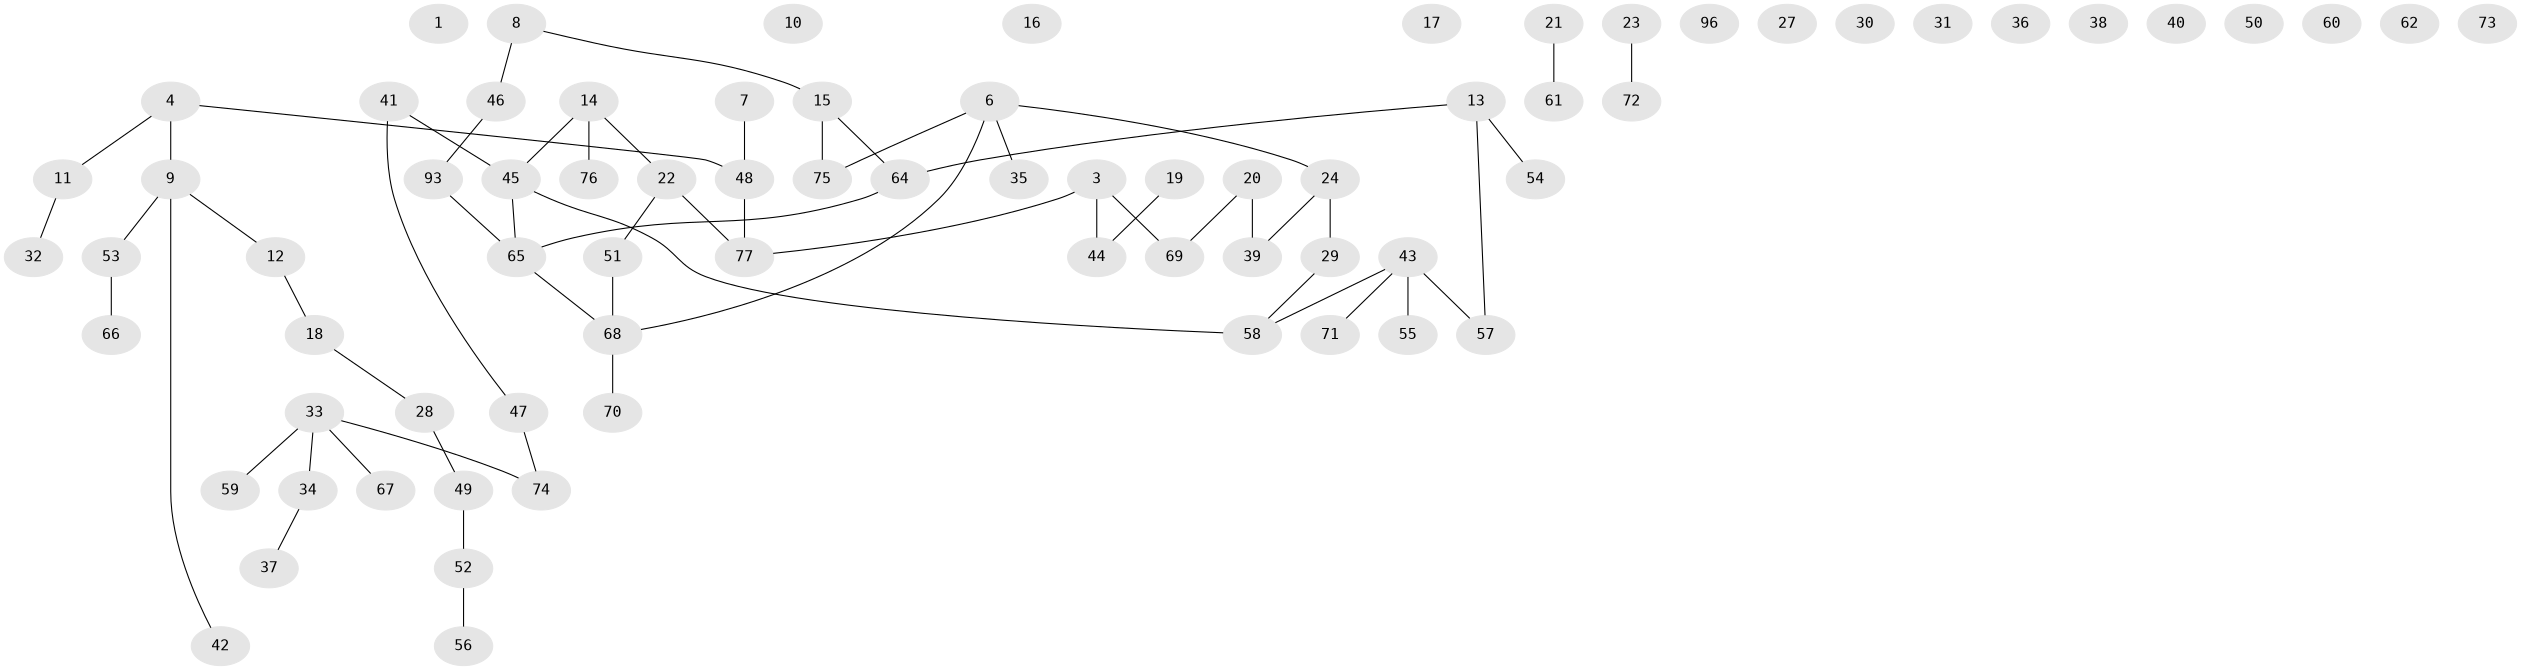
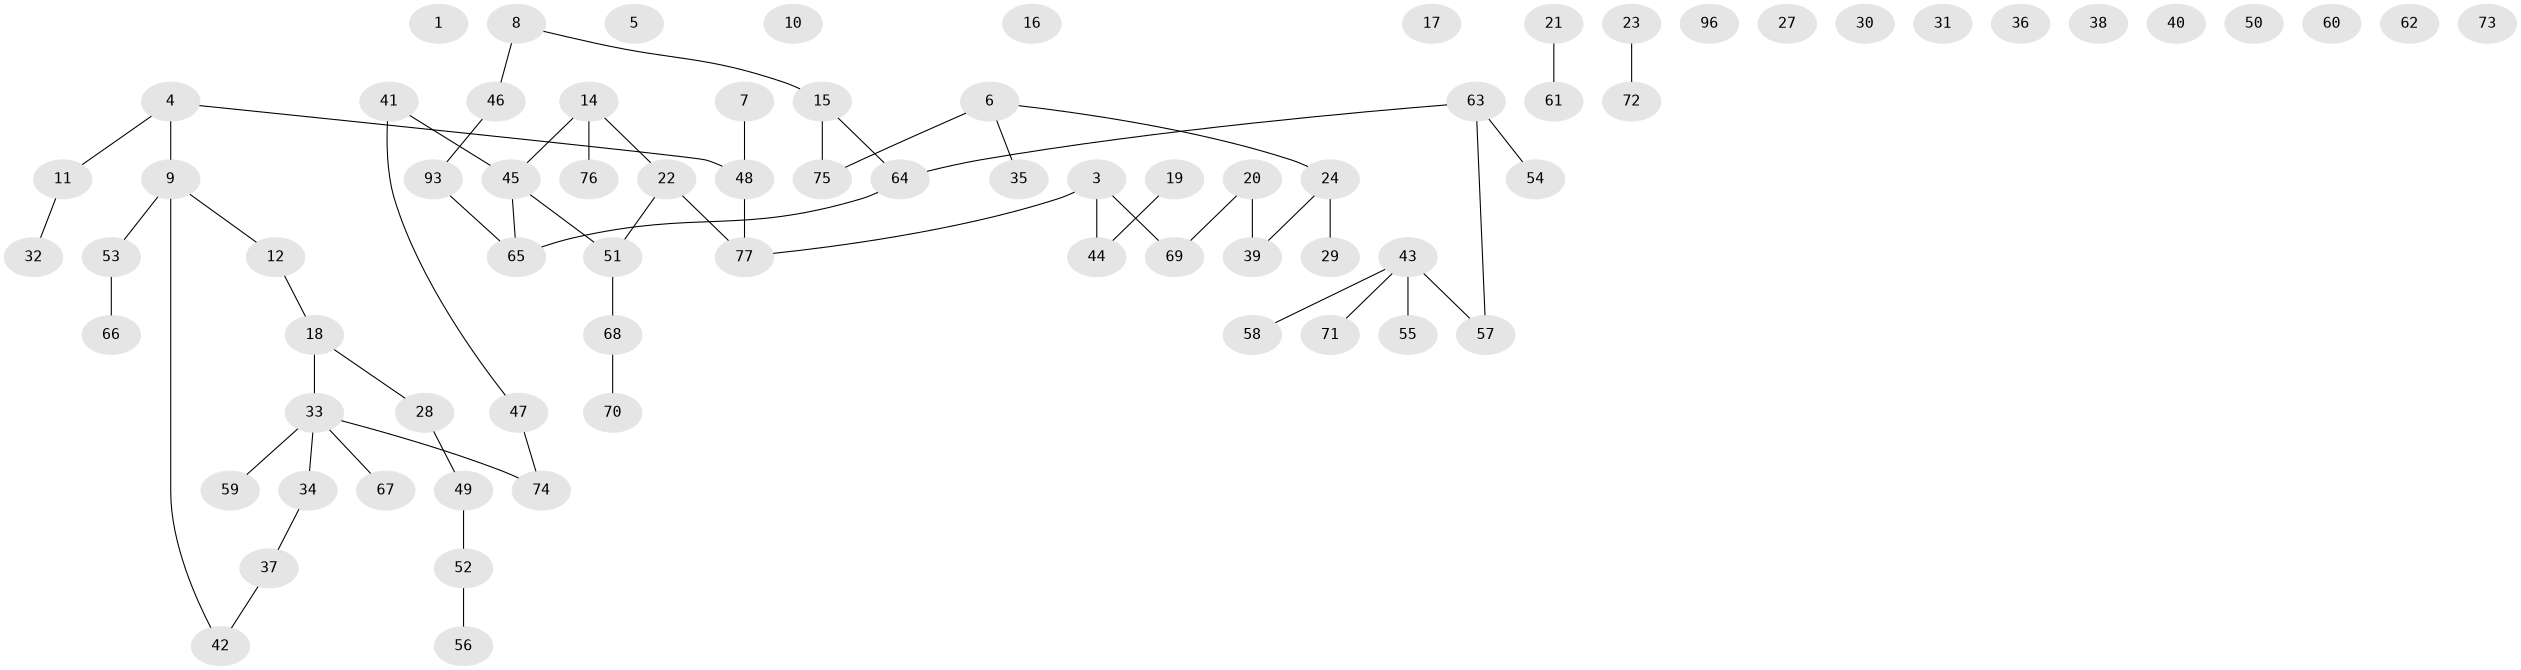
none -> (634, 24)
(1476, 102) -> (1476, 102)
(841, 266) -> none
(564, 296) -> none
(1291, 296) -> none
(867, 307) -> (562, 218)
none -> (314, 374)
none -> (245, 607)
